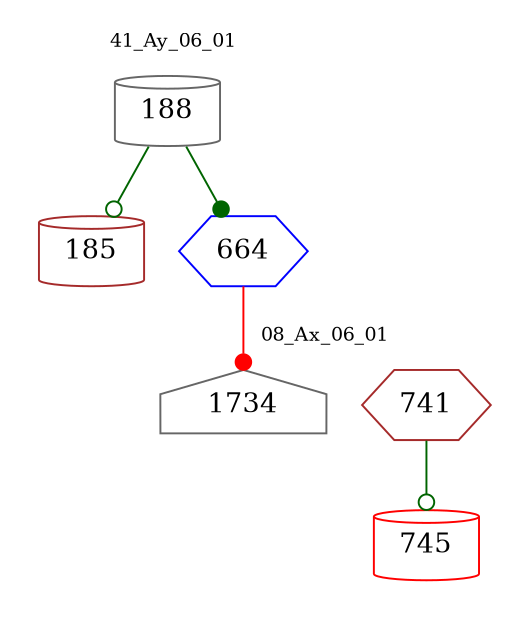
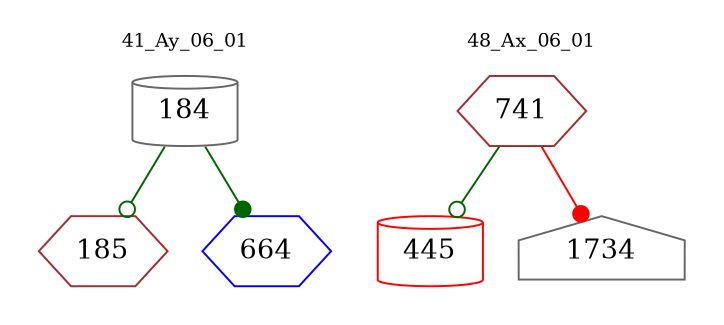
(167, 111) -> (185, 111)
(92, 251) -> (103, 251)
(243, 330) -> (559, 177)
(325, 336) -> (532, 42)
(426, 545) -> (430, 251)
